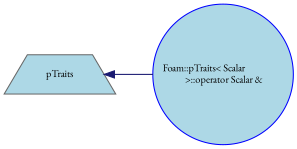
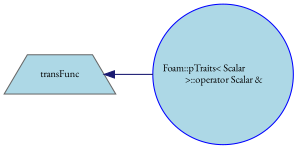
(60, 74) -> (60, 74)
